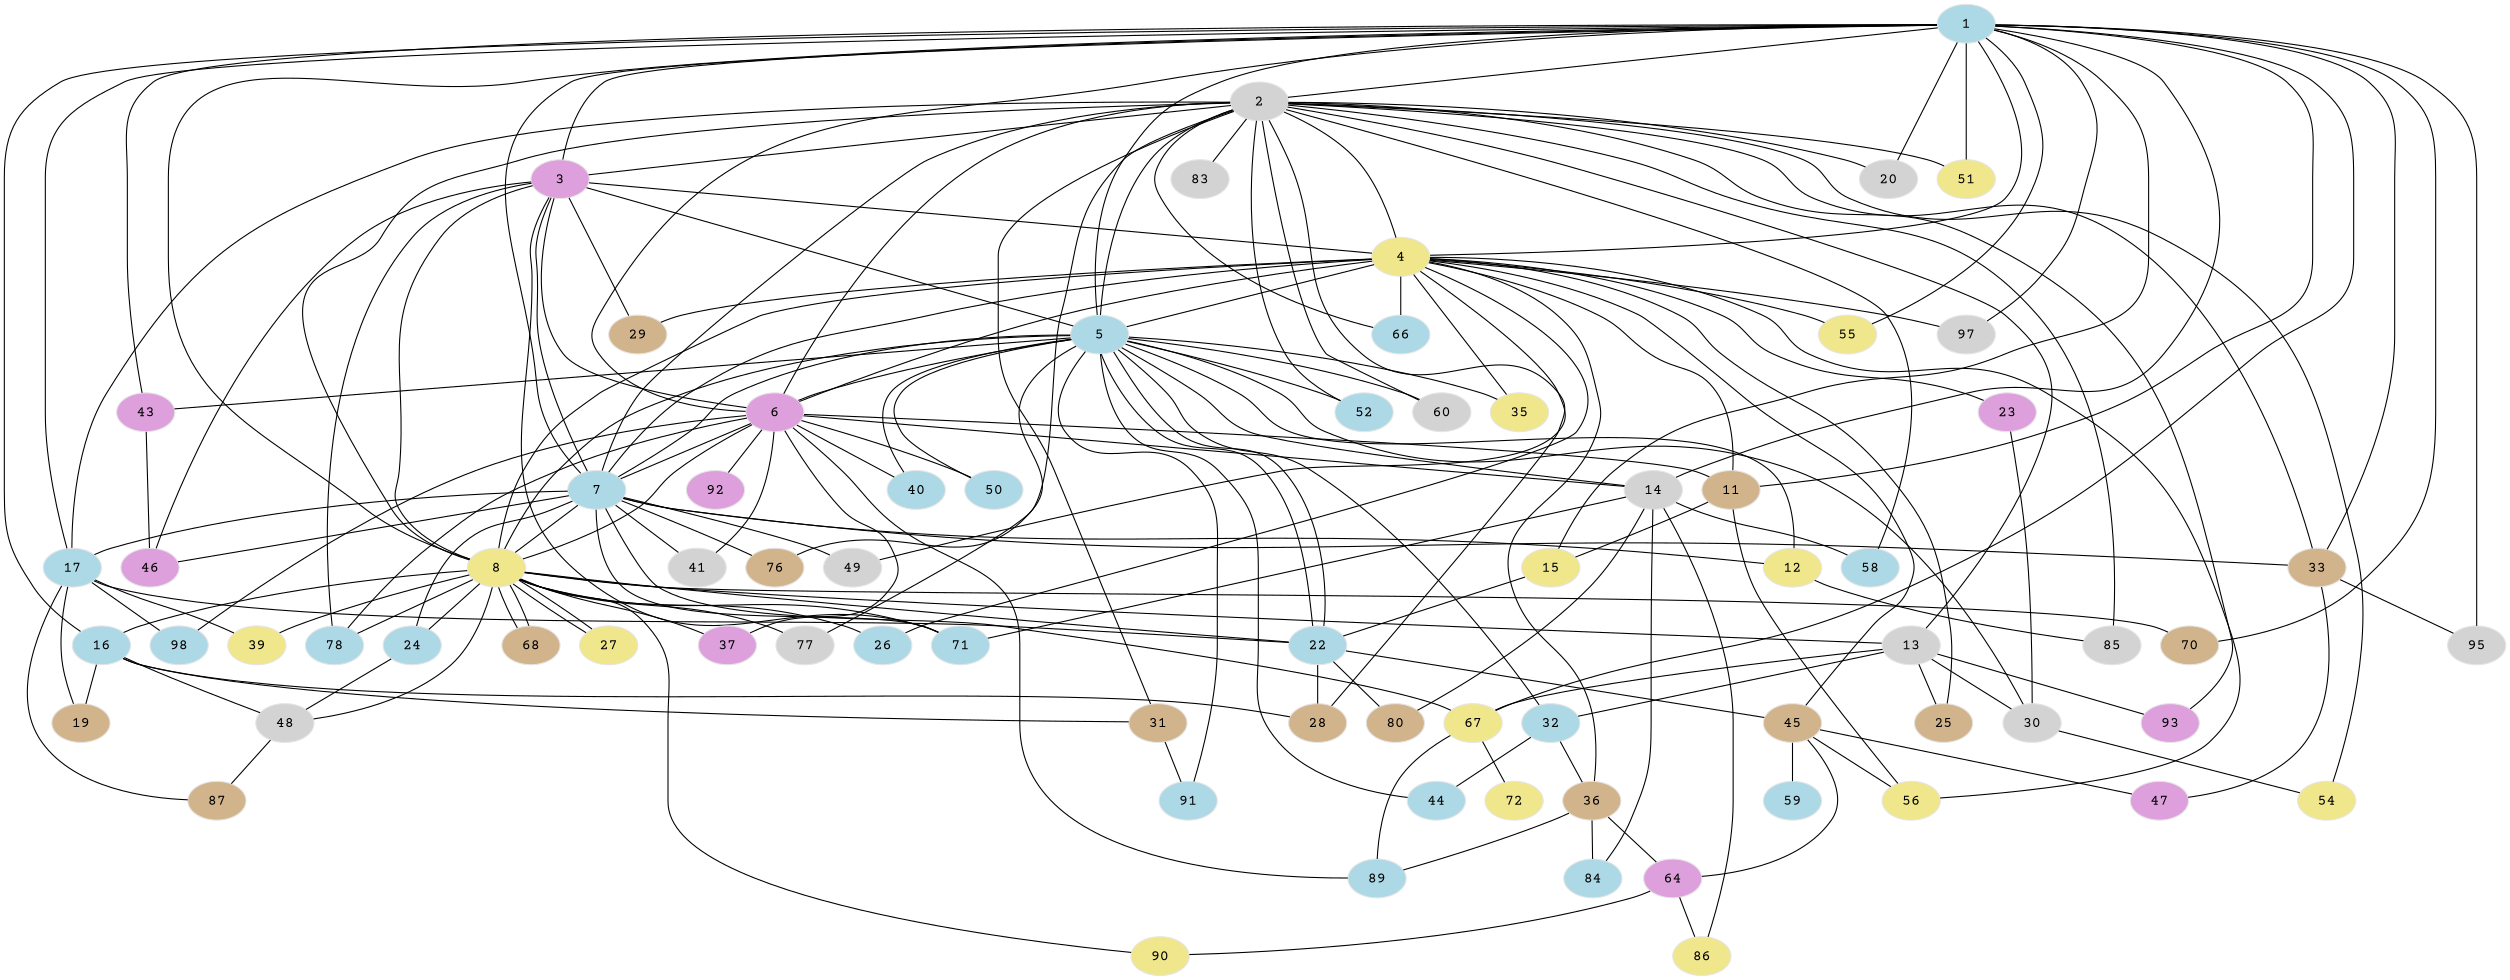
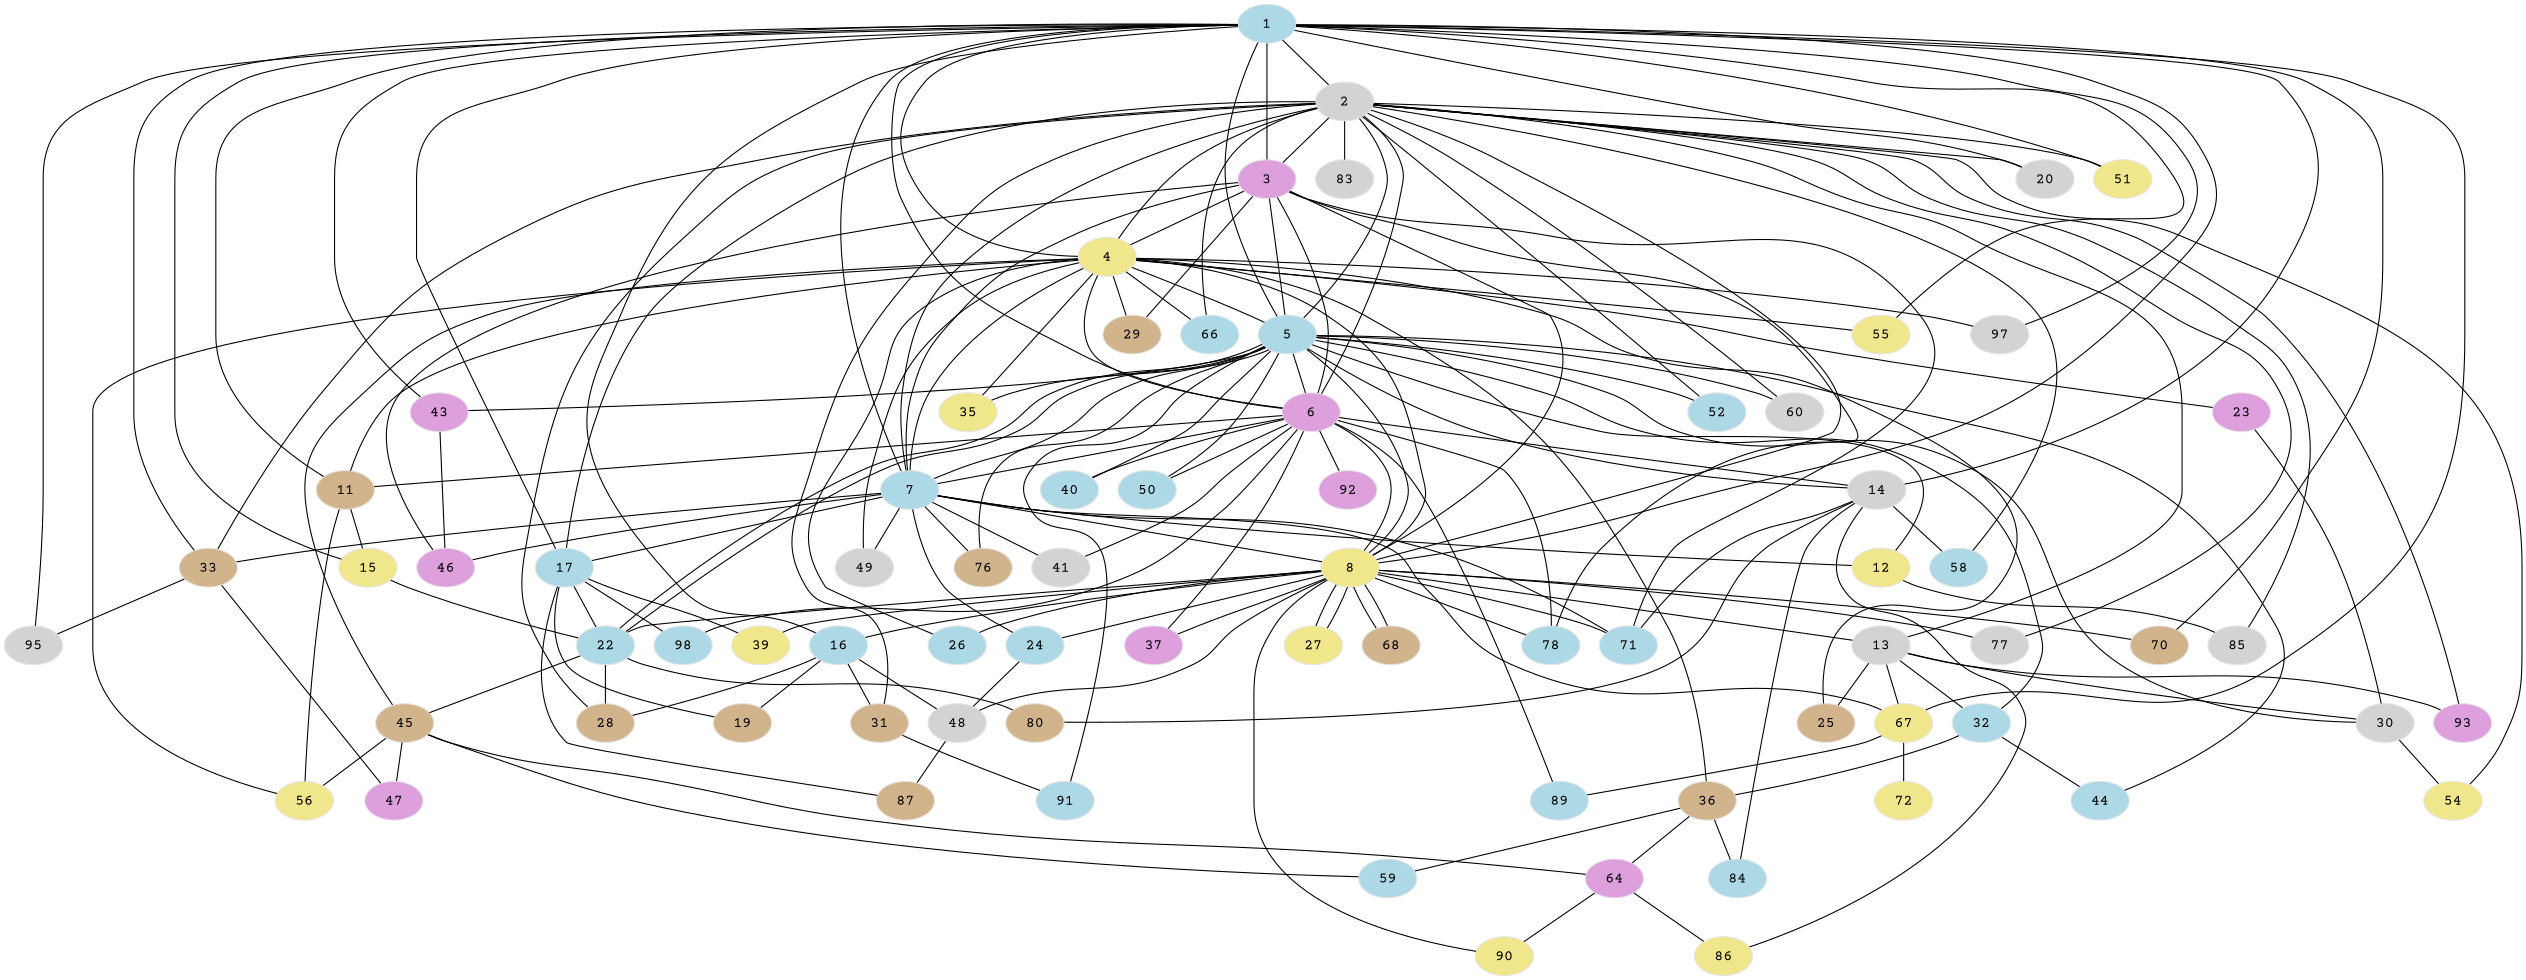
(1487, 844) -> (1548, 840)
